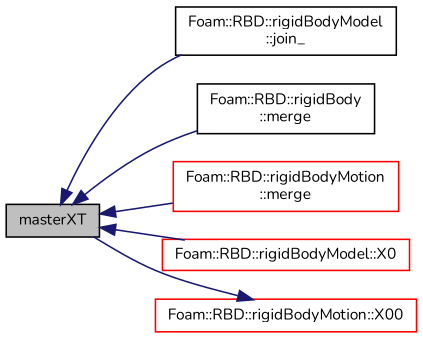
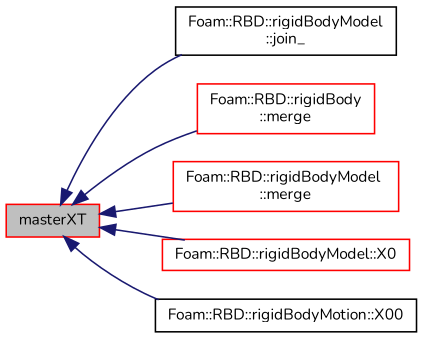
(286, 109) -> (286, 109)
(286, 186) -> (286, 186)
(53, 221) -> (53, 221)
(162, 273) -> (115, 277)
(286, 315) -> (286, 315)
